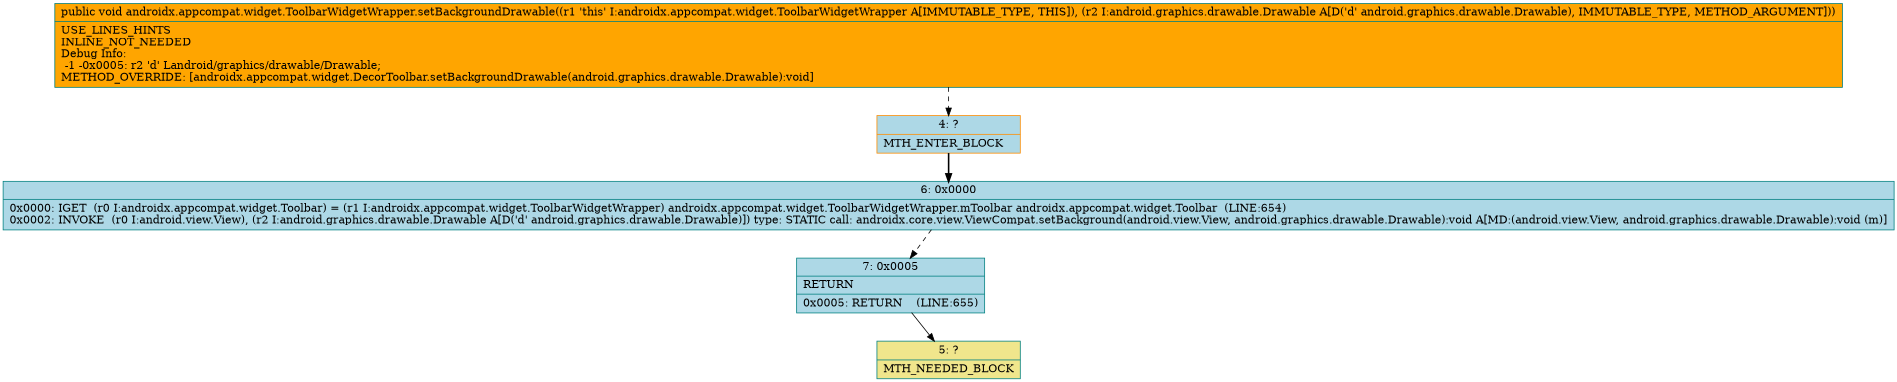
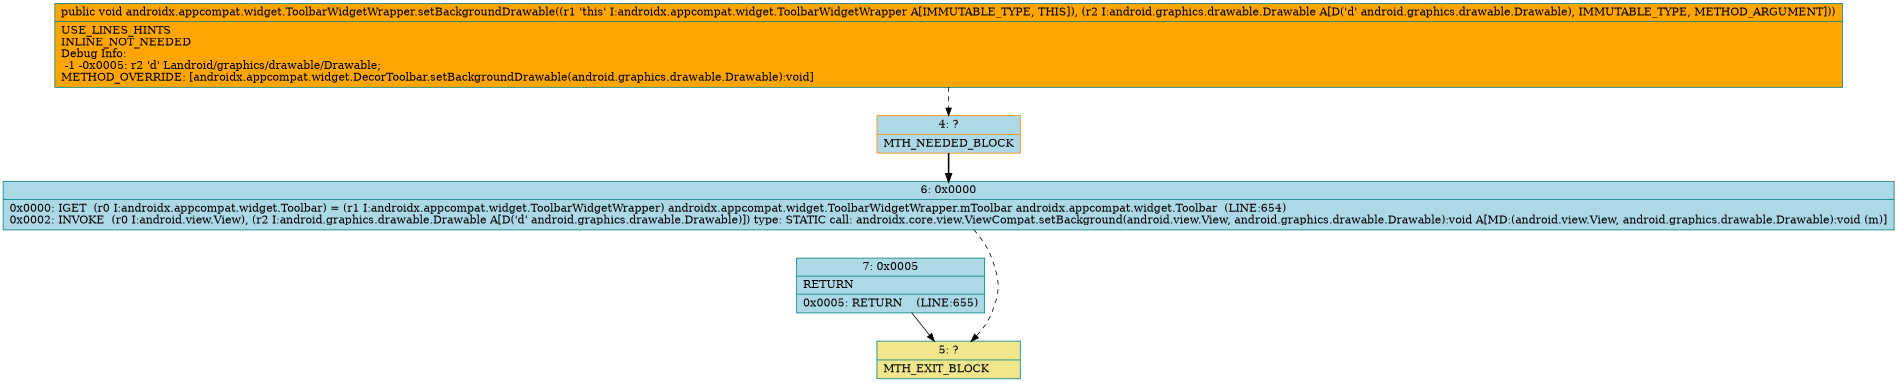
(944, 143) -> (949, 143)
(923, 241) -> (998, 283)
(949, 369) -> (936, 369)
